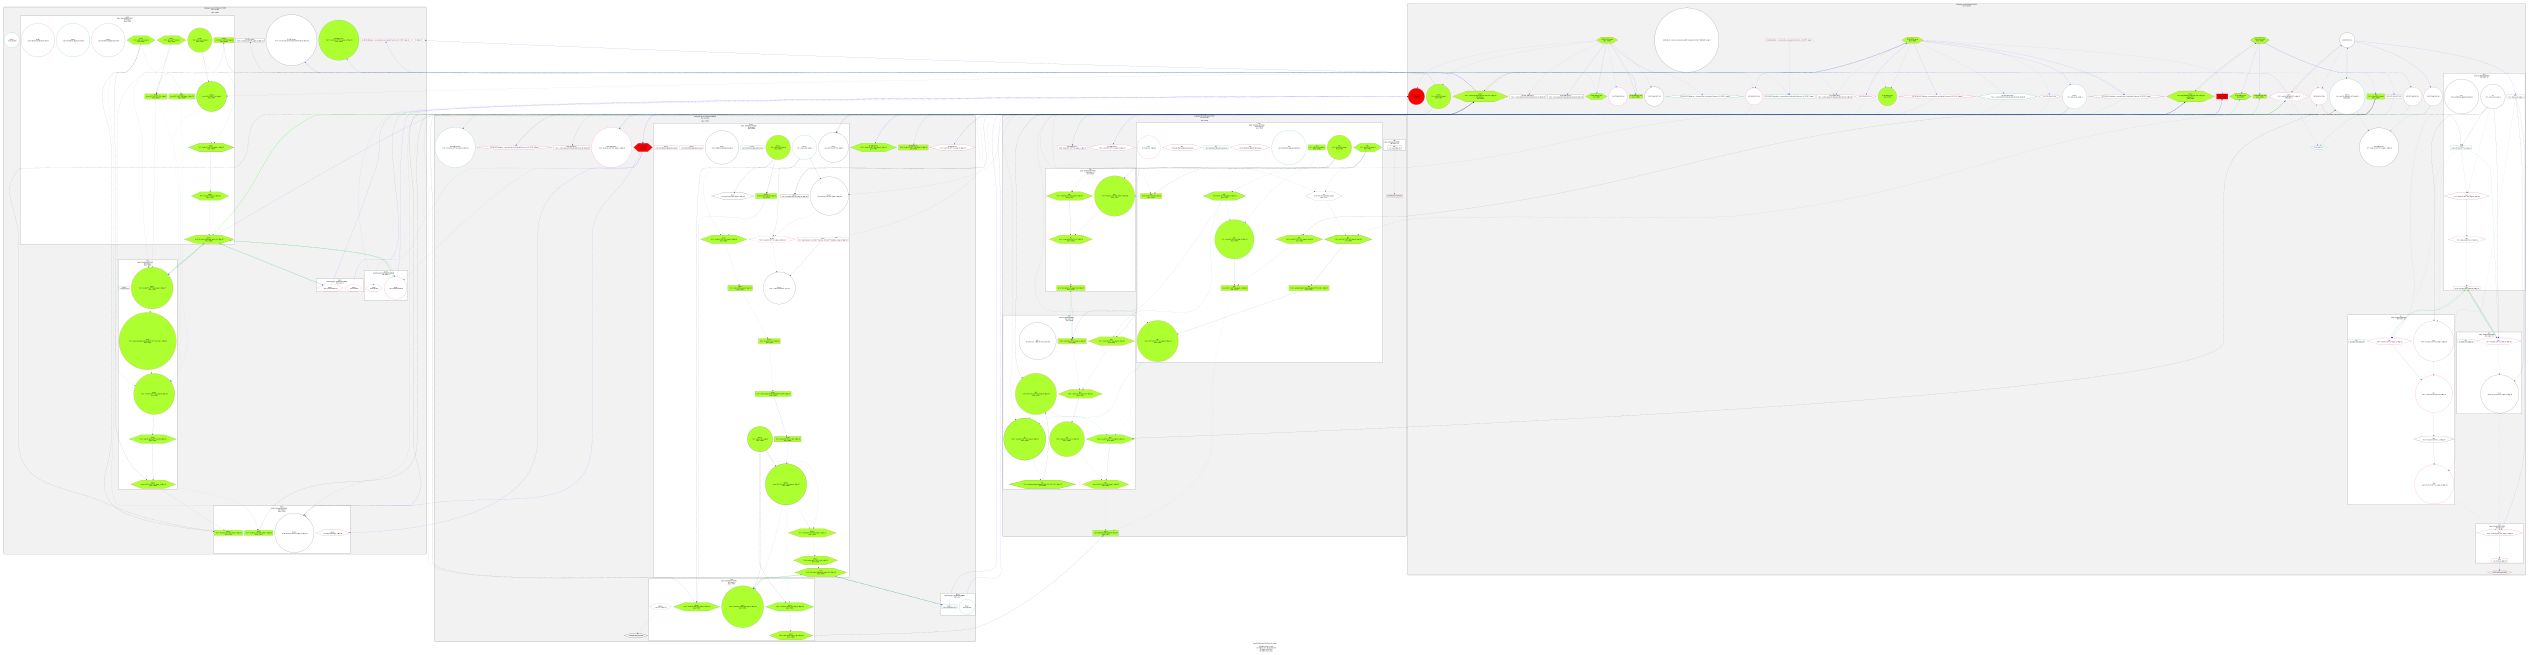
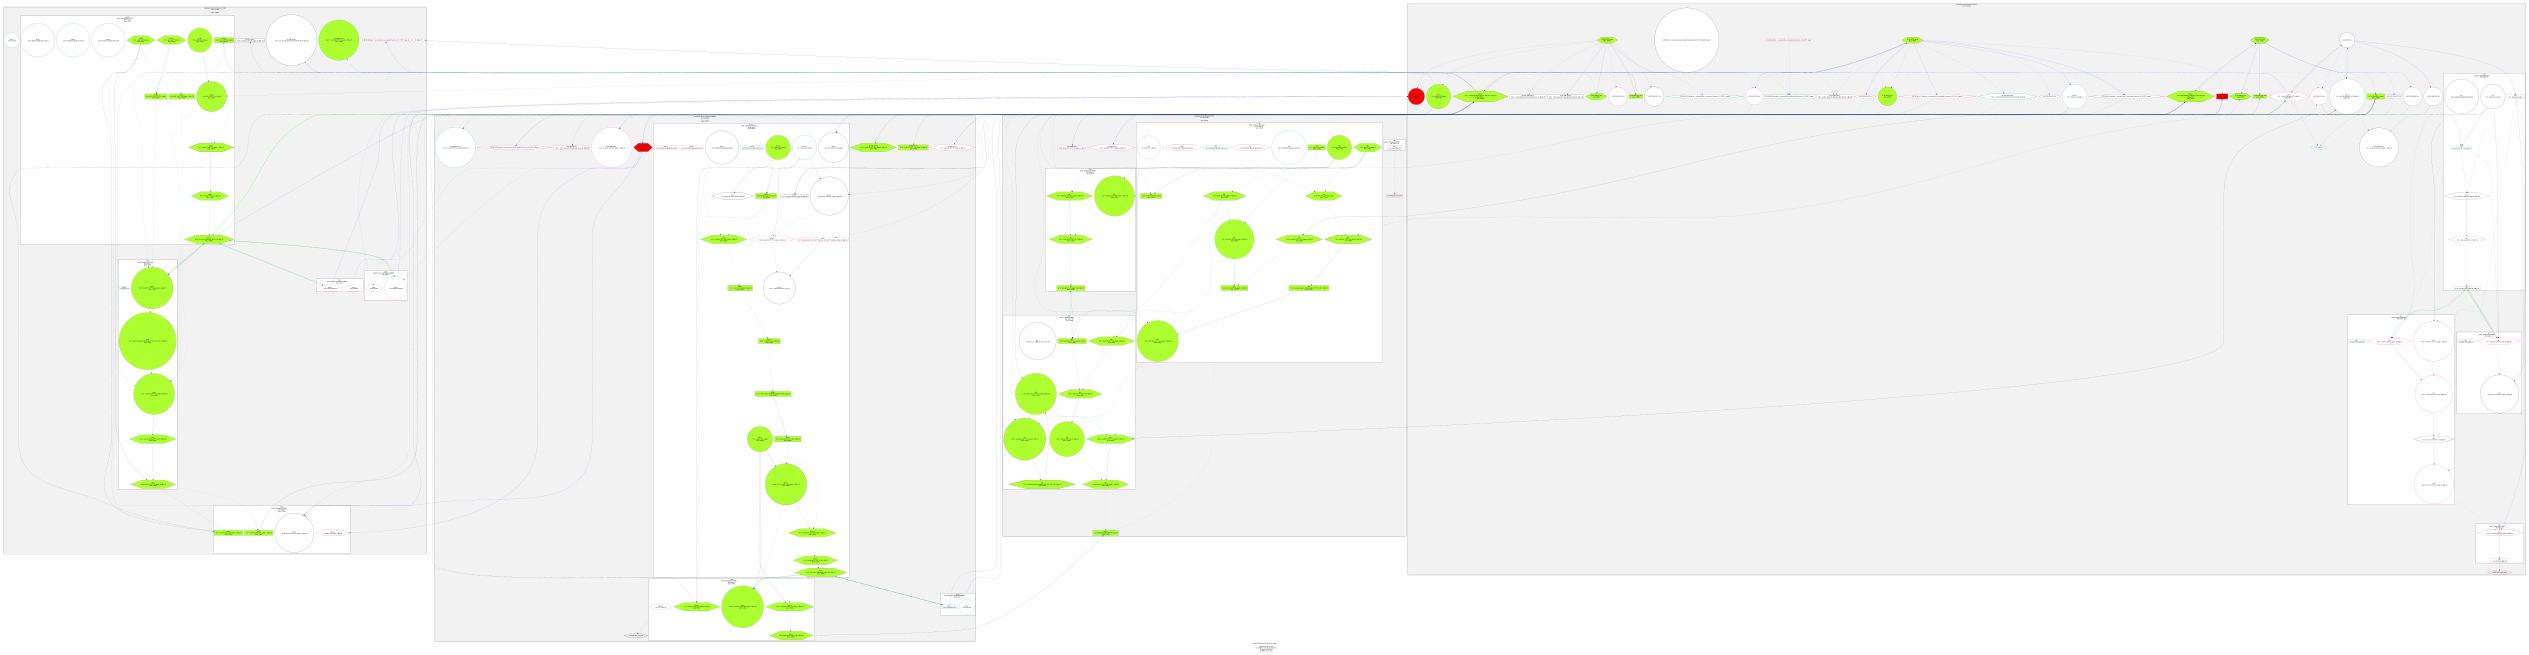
(1324, 196) -> (1324, 196)
